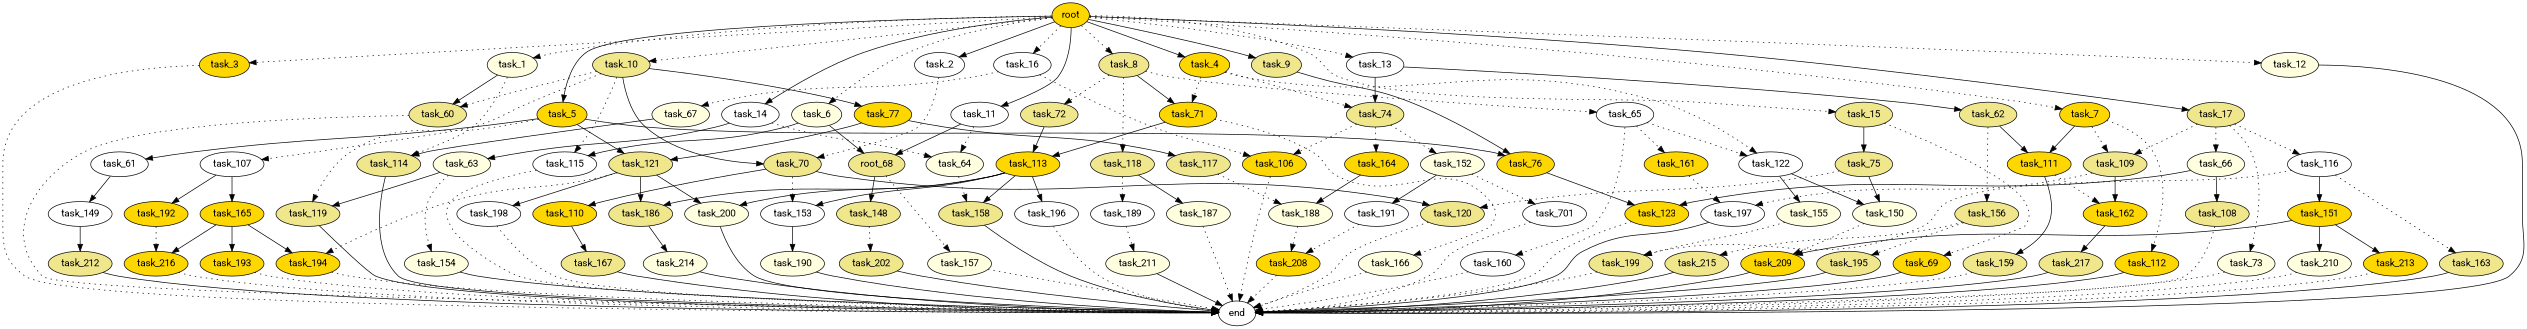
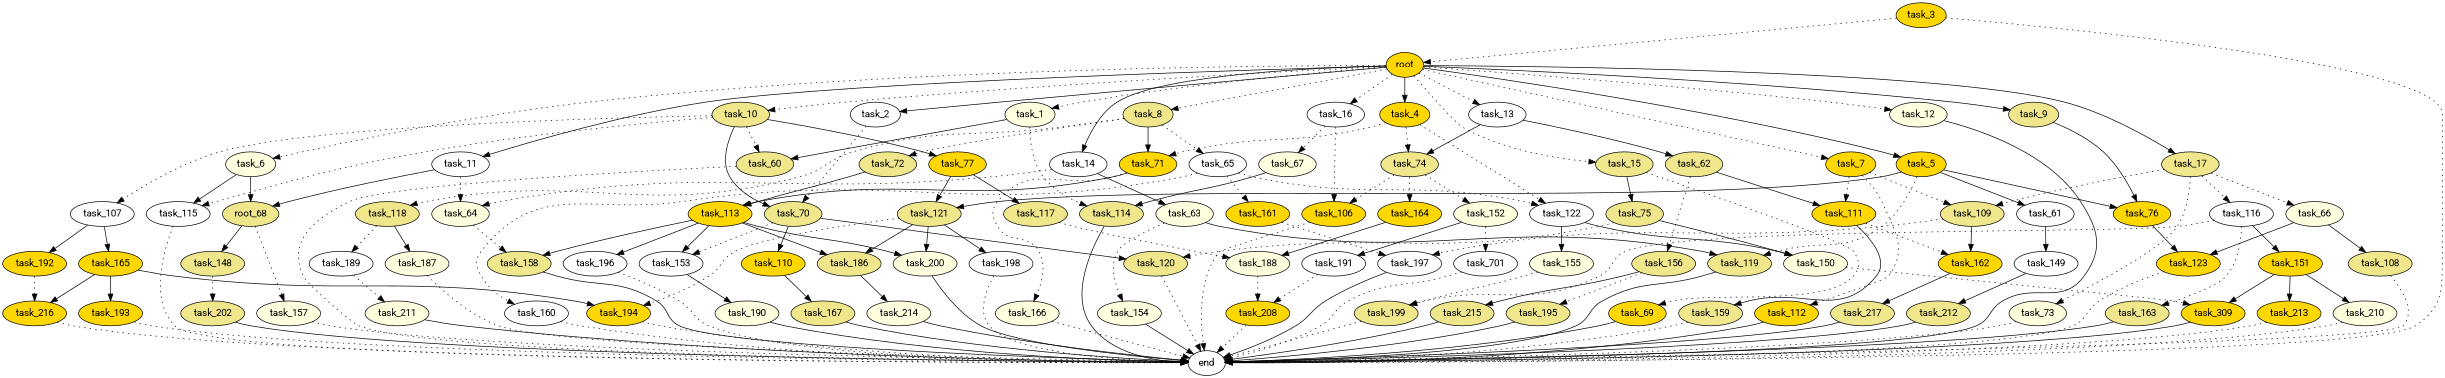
(575, 44) -> (1664, 40)
(2065, 137) -> (1848, 186)
(1845, 238) -> (1599, 281)
(1773, 264) -> (2213, 313)
